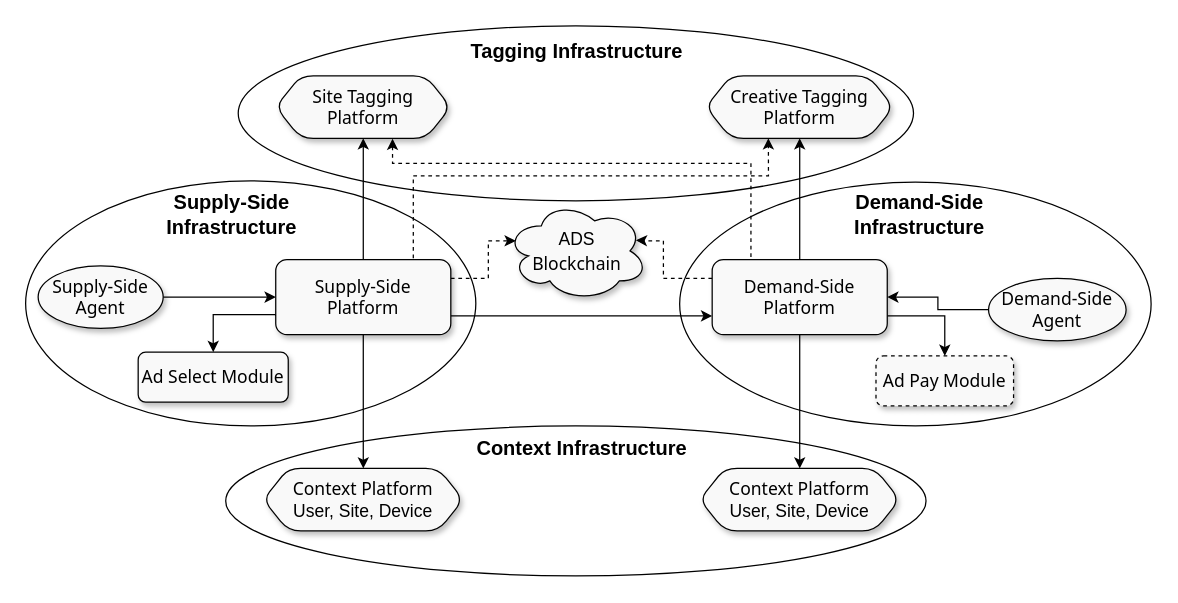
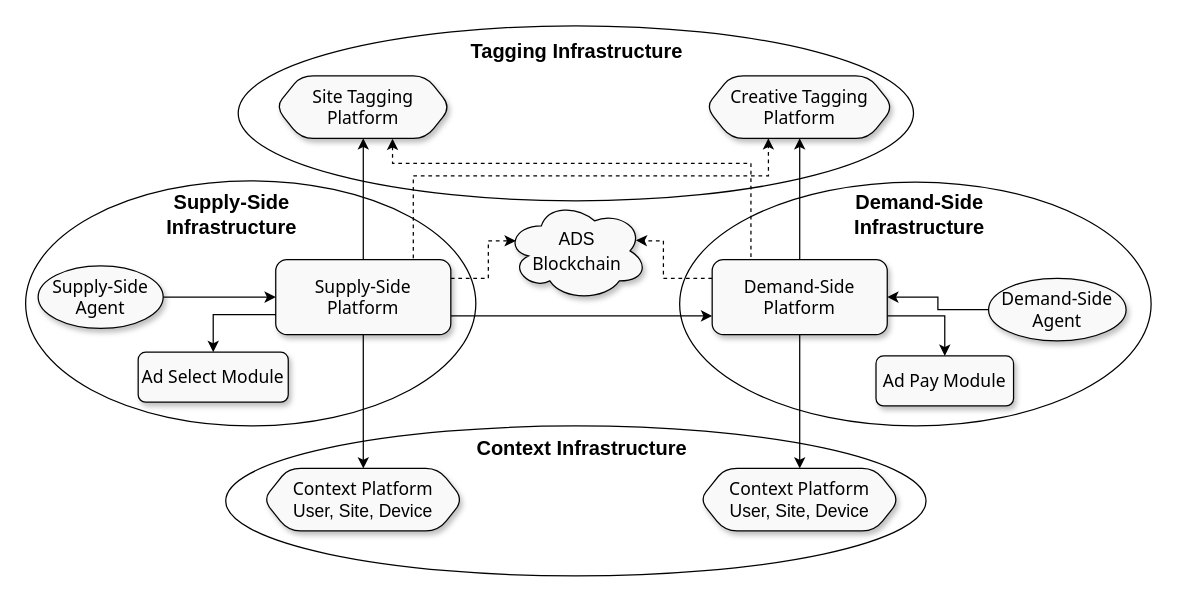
(944, 381) -> (944, 381)
